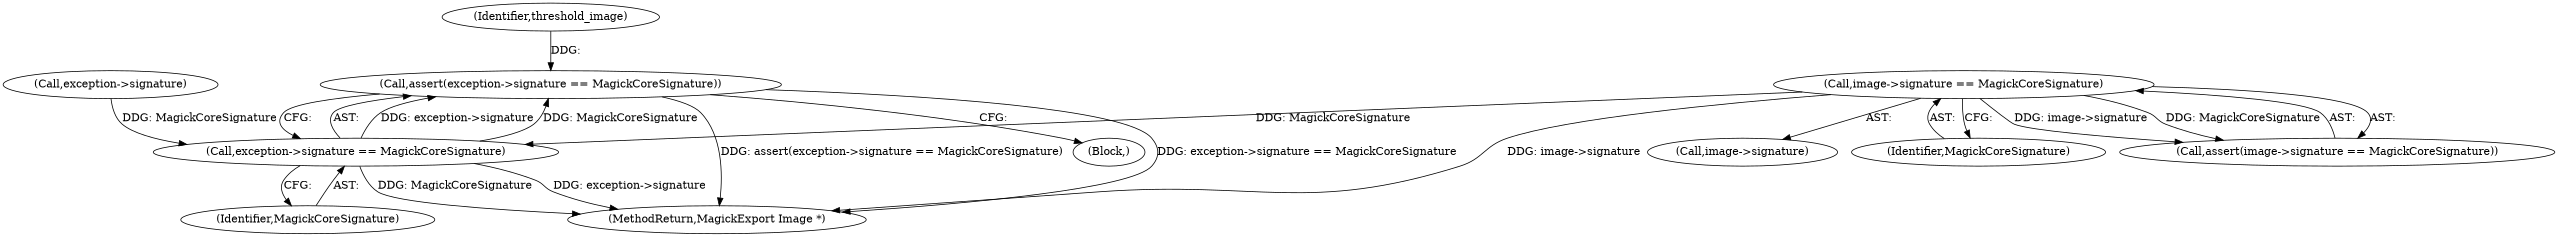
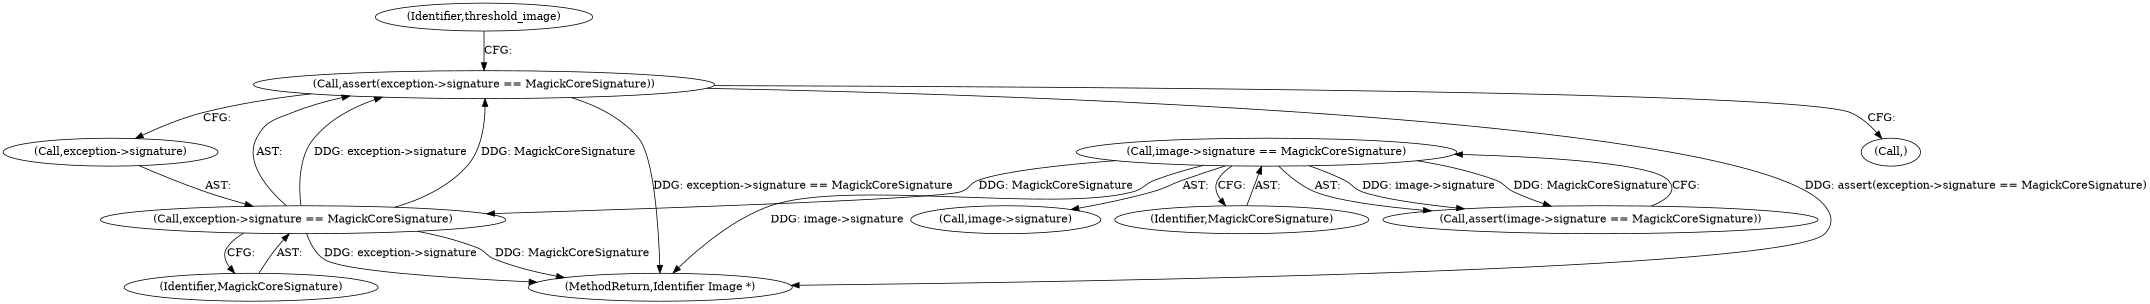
(567, 51) -> (500, 51)
(316, 102) -> (225, 108)
(199, 118) -> (220, 186)
(2344, 118) -> (1688, 186)
(1109, 152) -> (1891, 152)
(717, 220) -> (660, 287)
